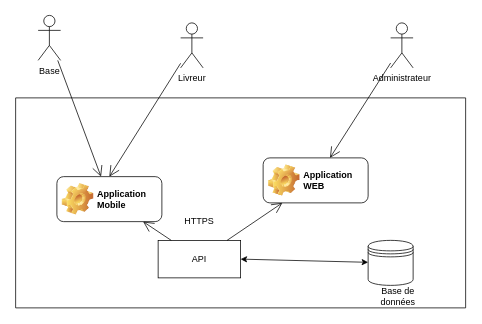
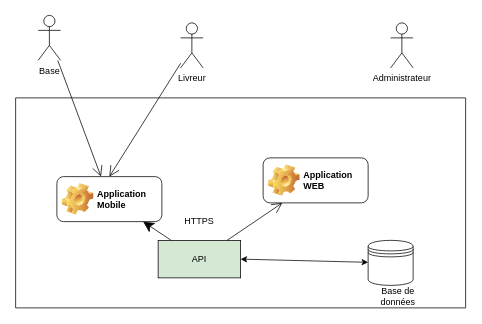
(361, 110) -> none
(148, 225) -> (151, 227)
(199, 259) -> (199, 259)
